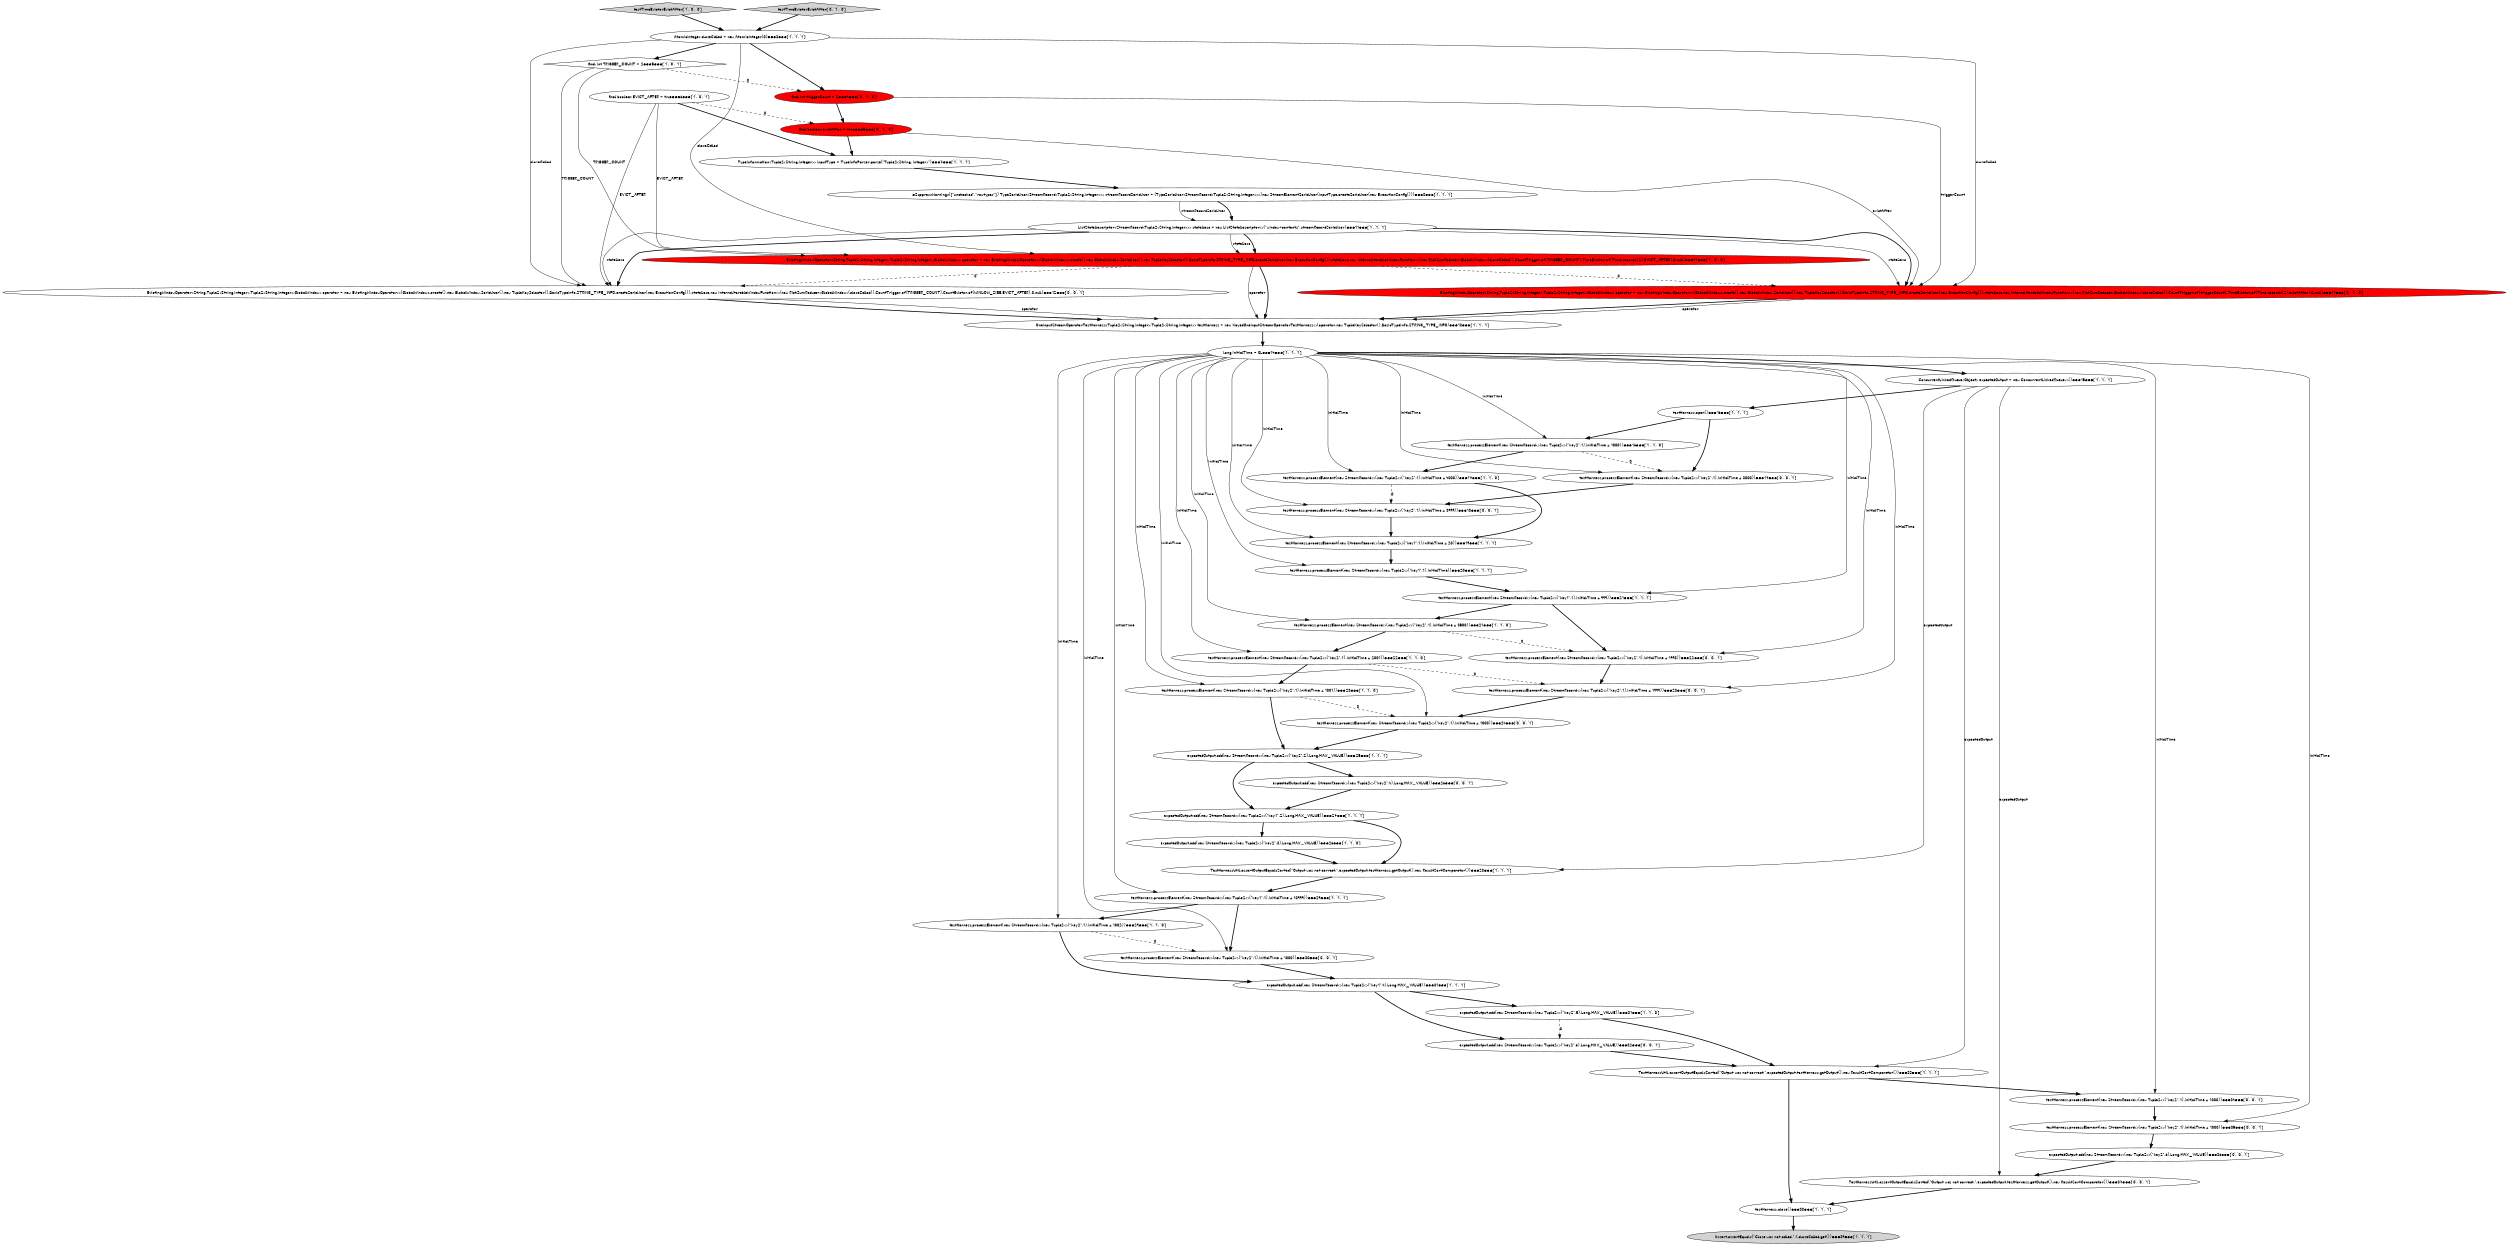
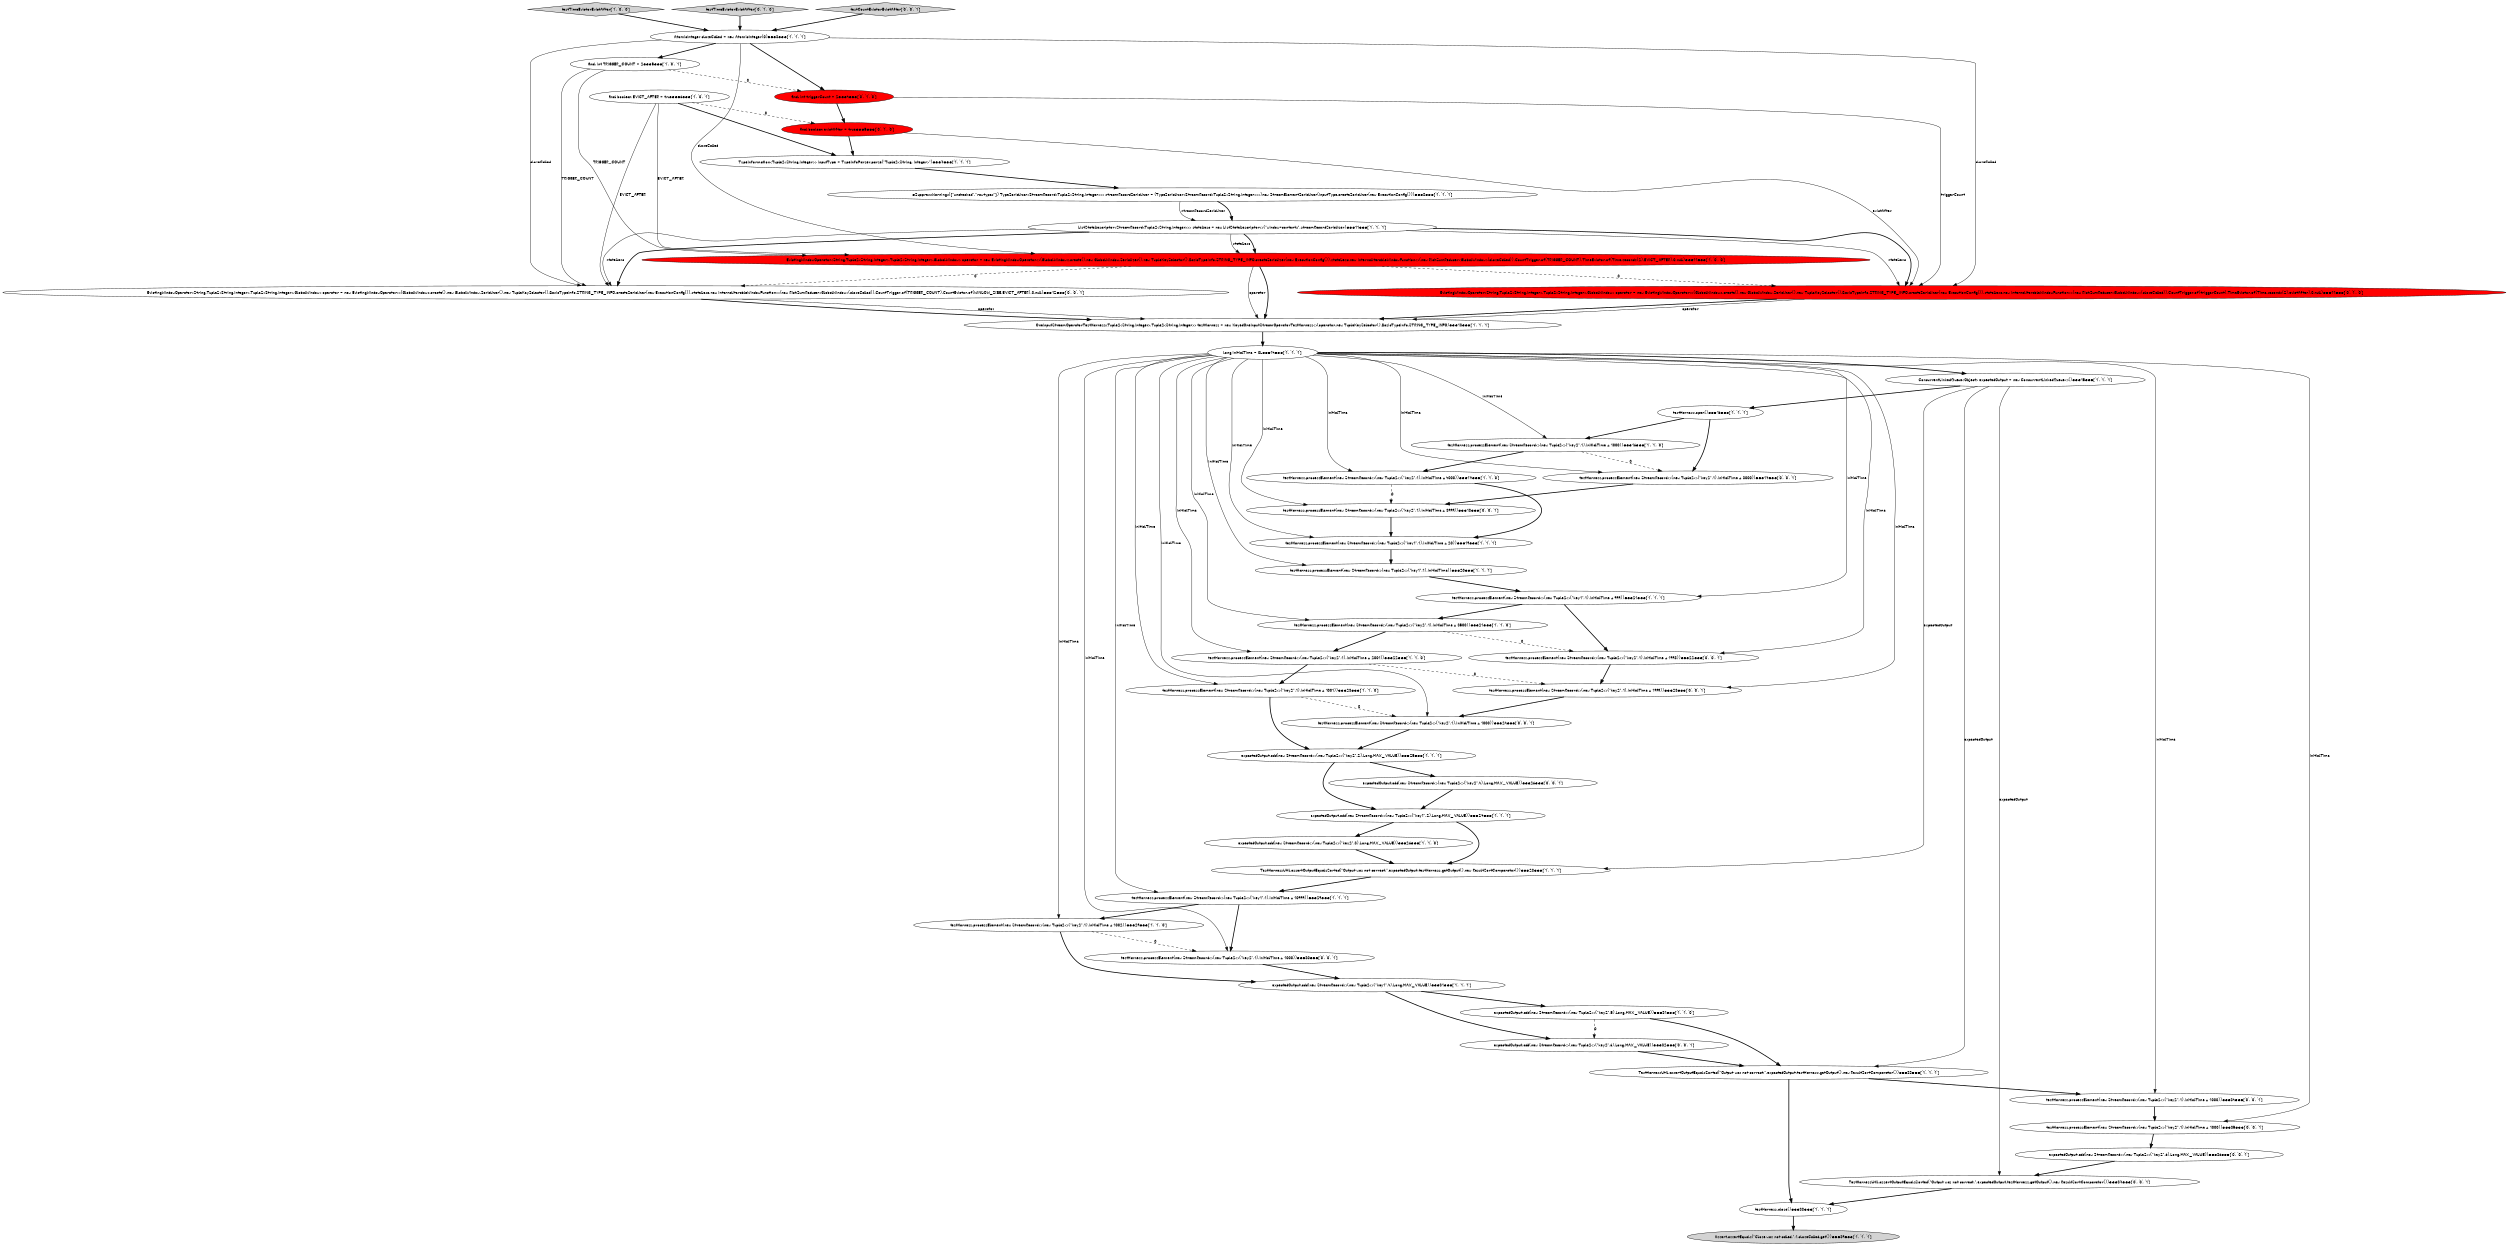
none -> (885, 9)
(635, 64) -> (635, 64)
